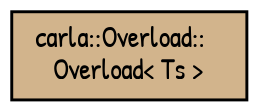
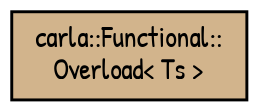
(129, 56) -> (129, 56)
